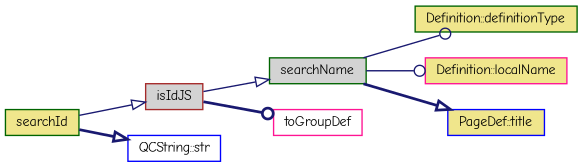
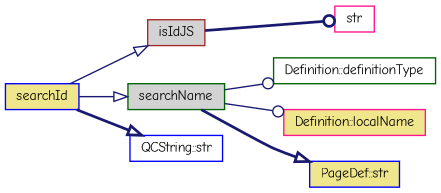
(496, 19) -> (355, 71)
(230, 87) -> (96, 97)
(42, 122) -> (42, 97)
(318, 122) -> (355, 19)
(496, 122) -> (355, 174)
